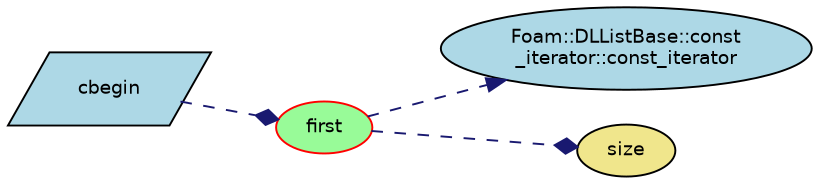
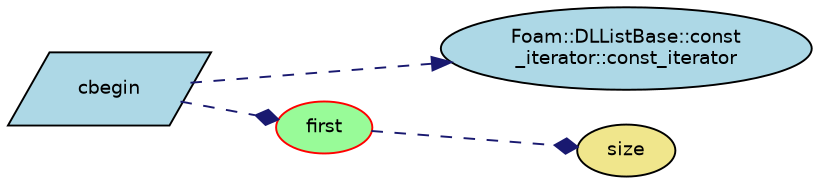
(427, 101) -> (311, 73)
